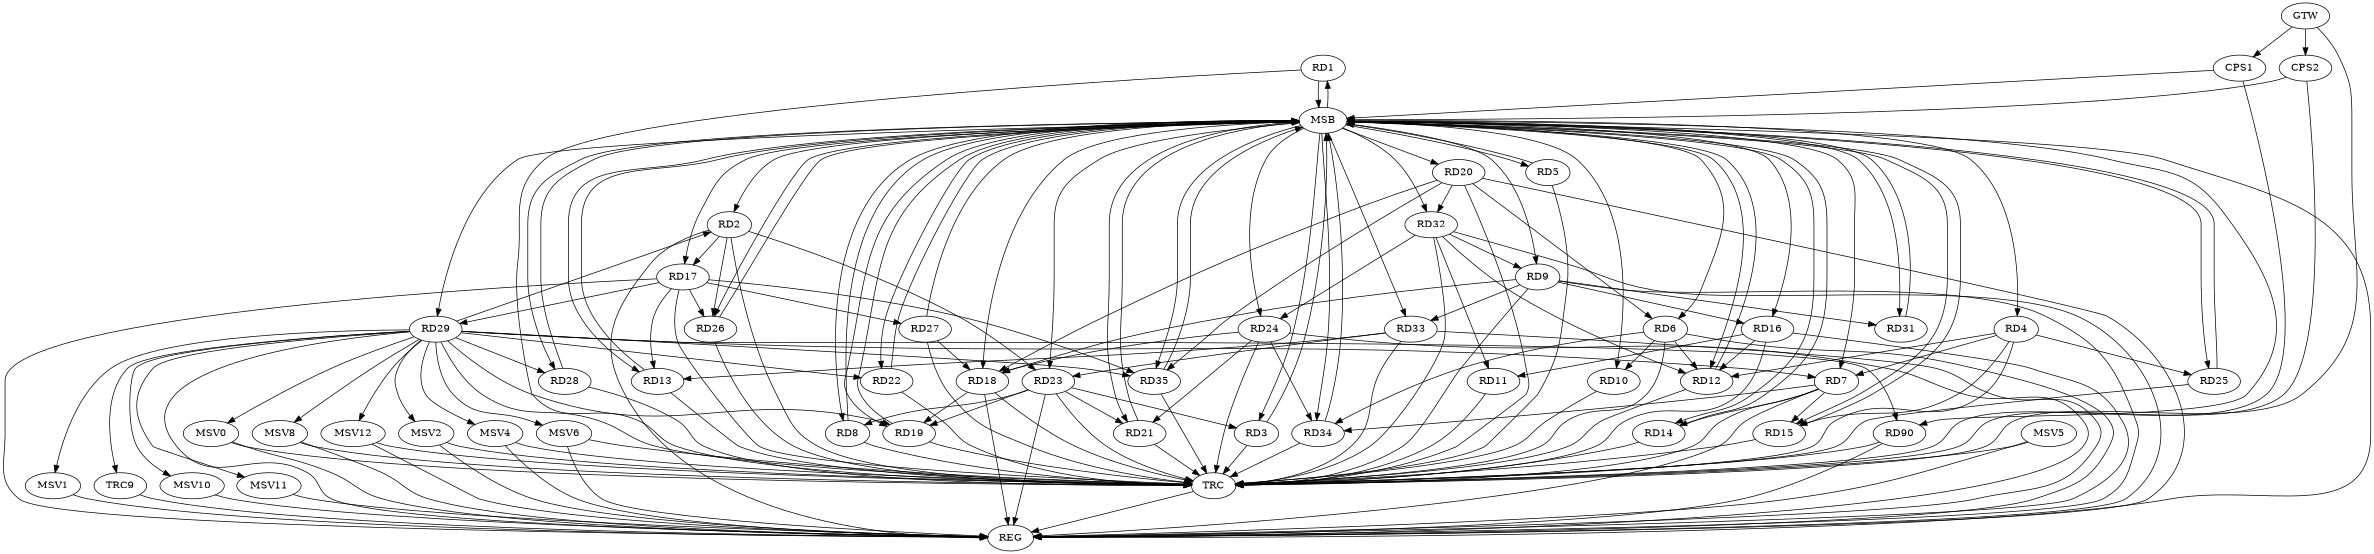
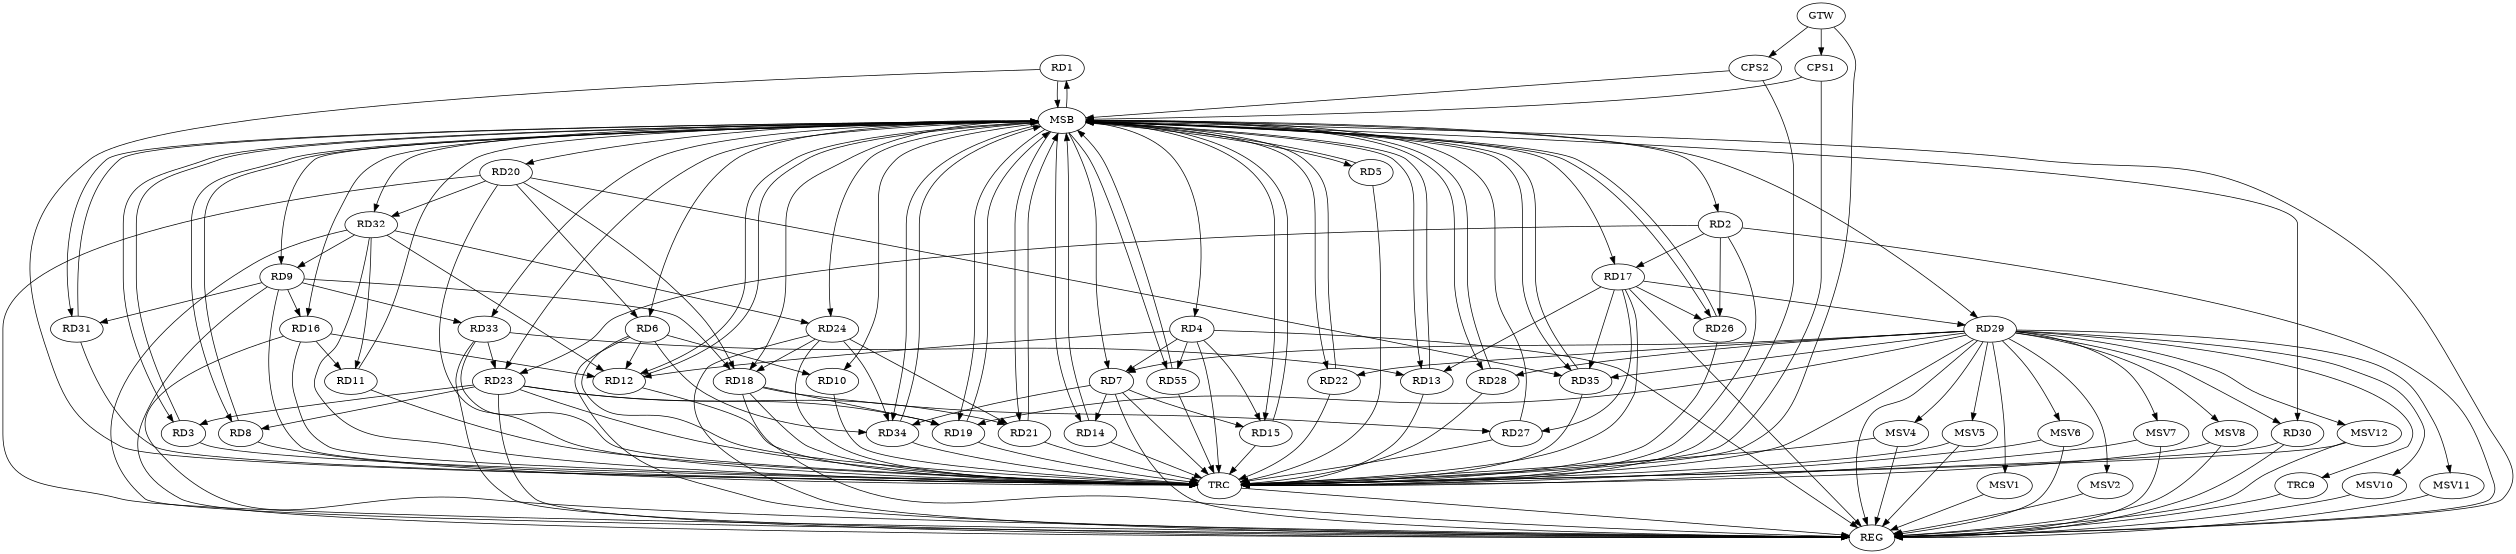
none -> (569, 141)
(586, 276) -> (1981, 378)
none -> (1539, 352)
(951, 353) -> (1104, 414)
(2214, 381) -> (1173, 381)
(211, 434) -> (2161, 434)
(1900, 434) -> (2298, 434)
(814, 475) -> (606, 474)
